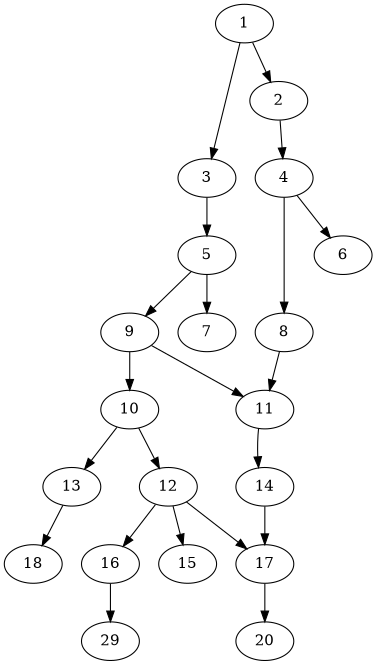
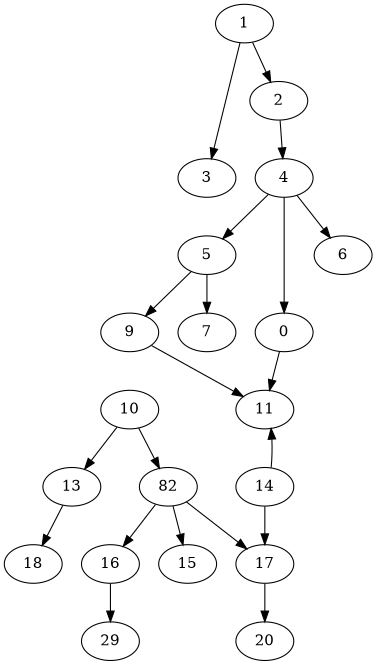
(207, 211) -> (250, 213)
(284, 332) -> (284, 332)
(130, 366) -> none
(258, 443) -> (272, 453)
(168, 487) -> (168, 487)
